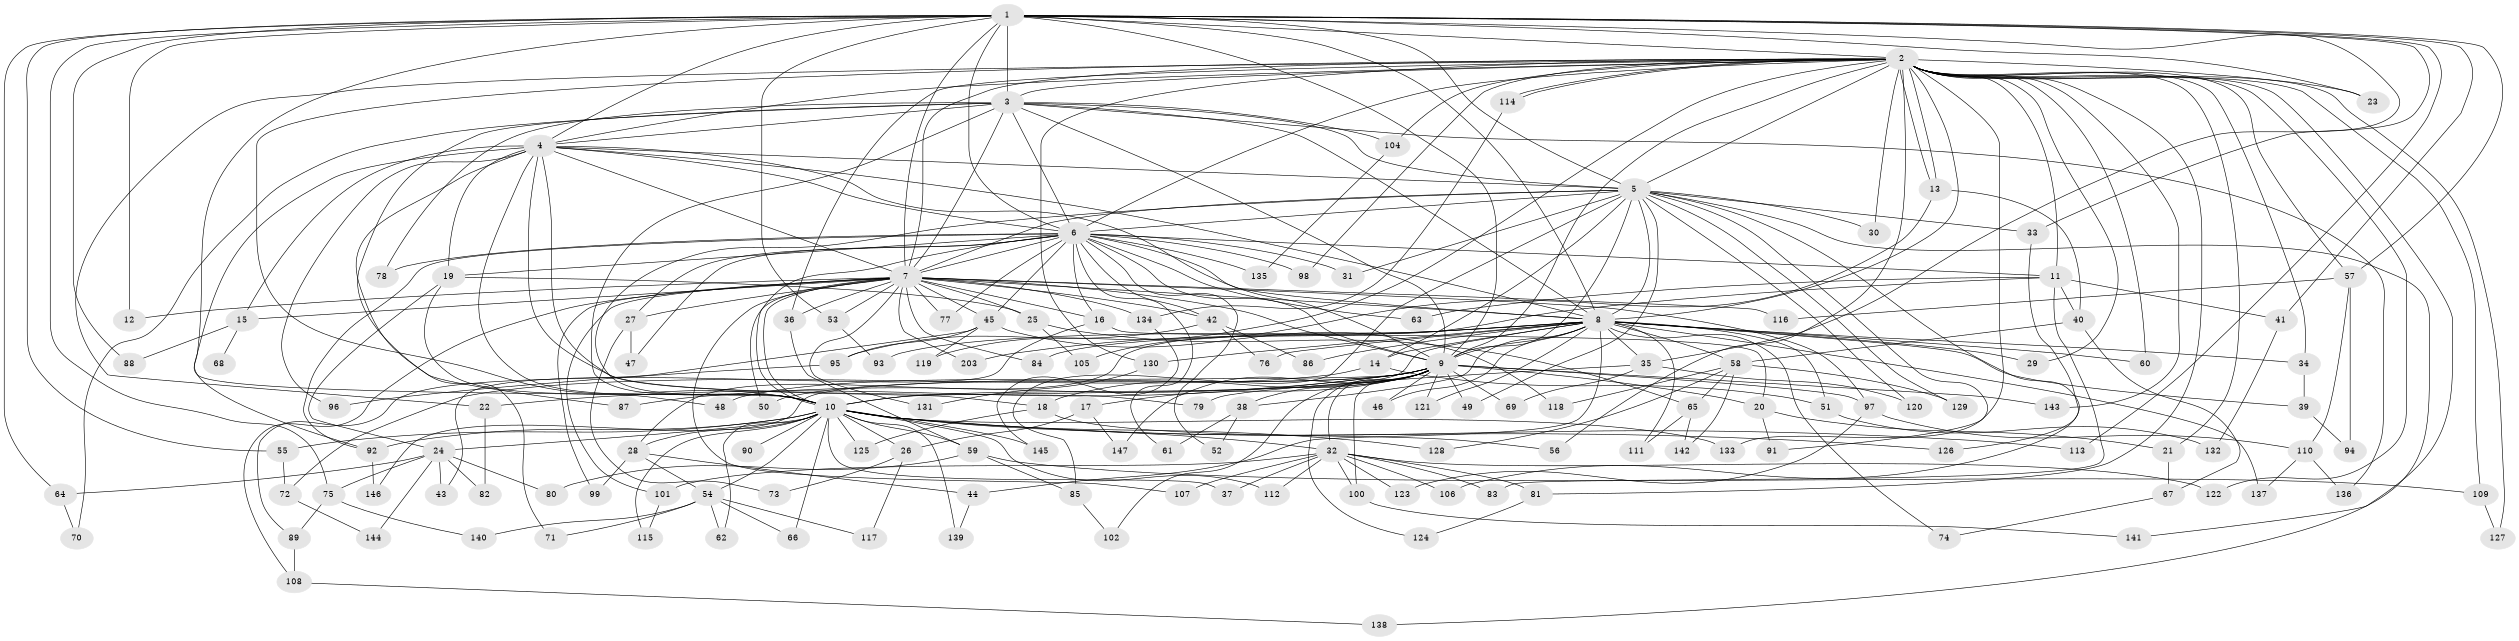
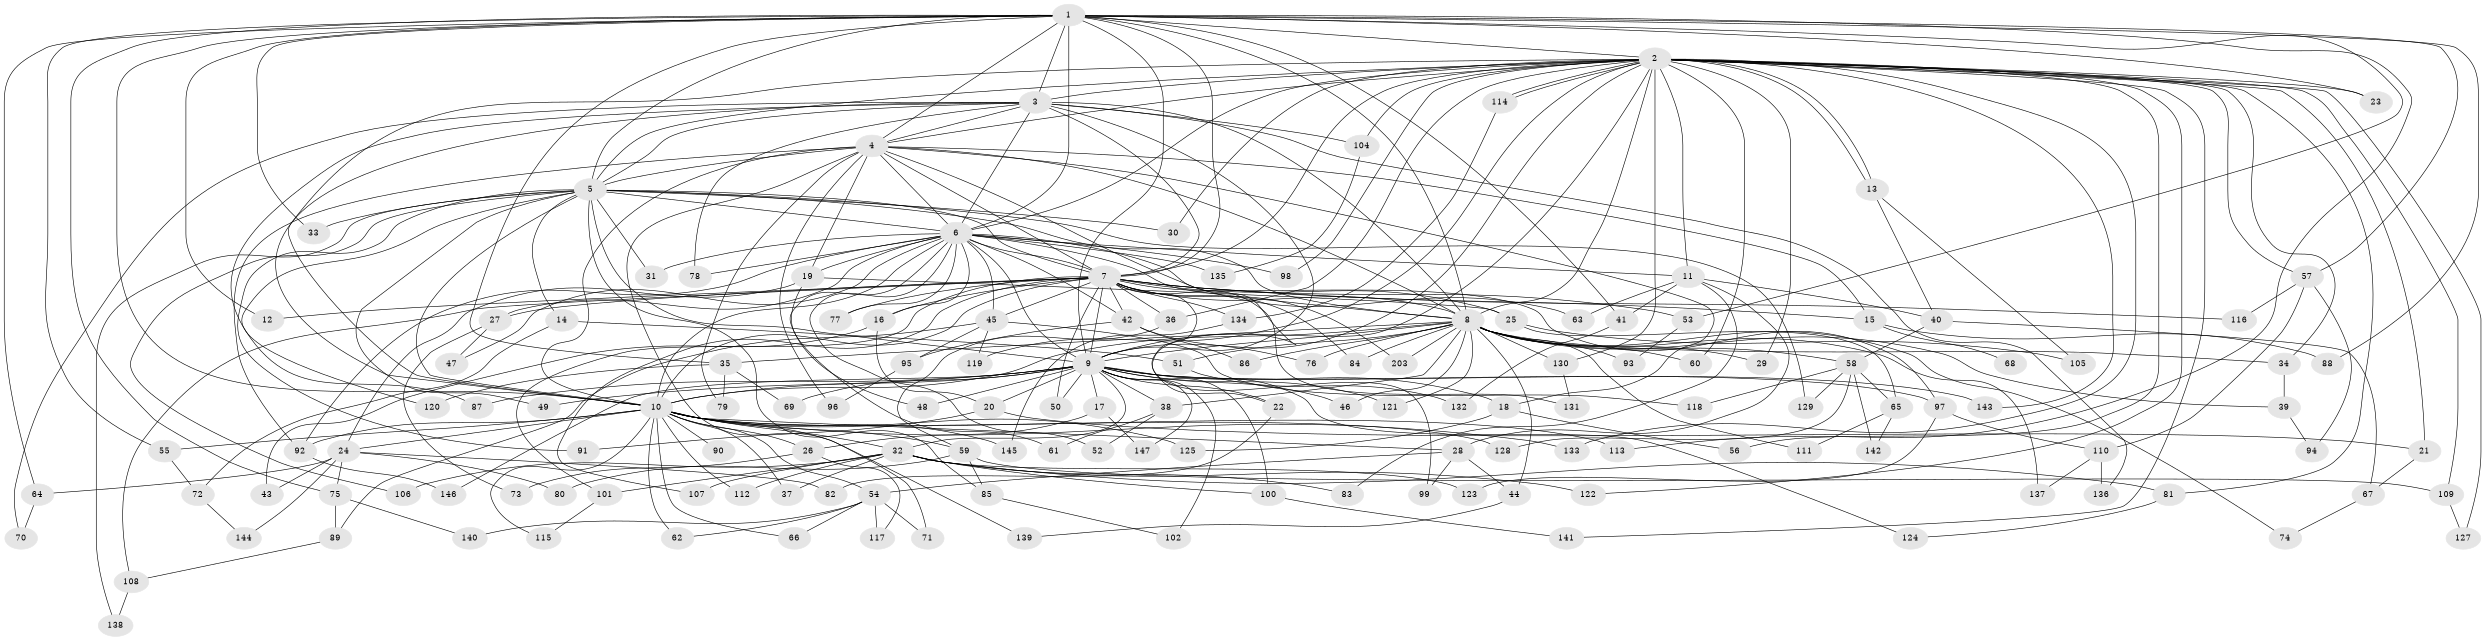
(1485, 338) -> none
(1946, 451) -> none
